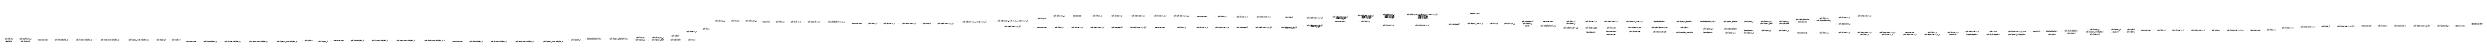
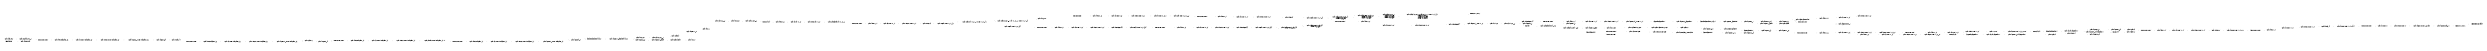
(1059, 16) -> none
(1824, 21) -> none
